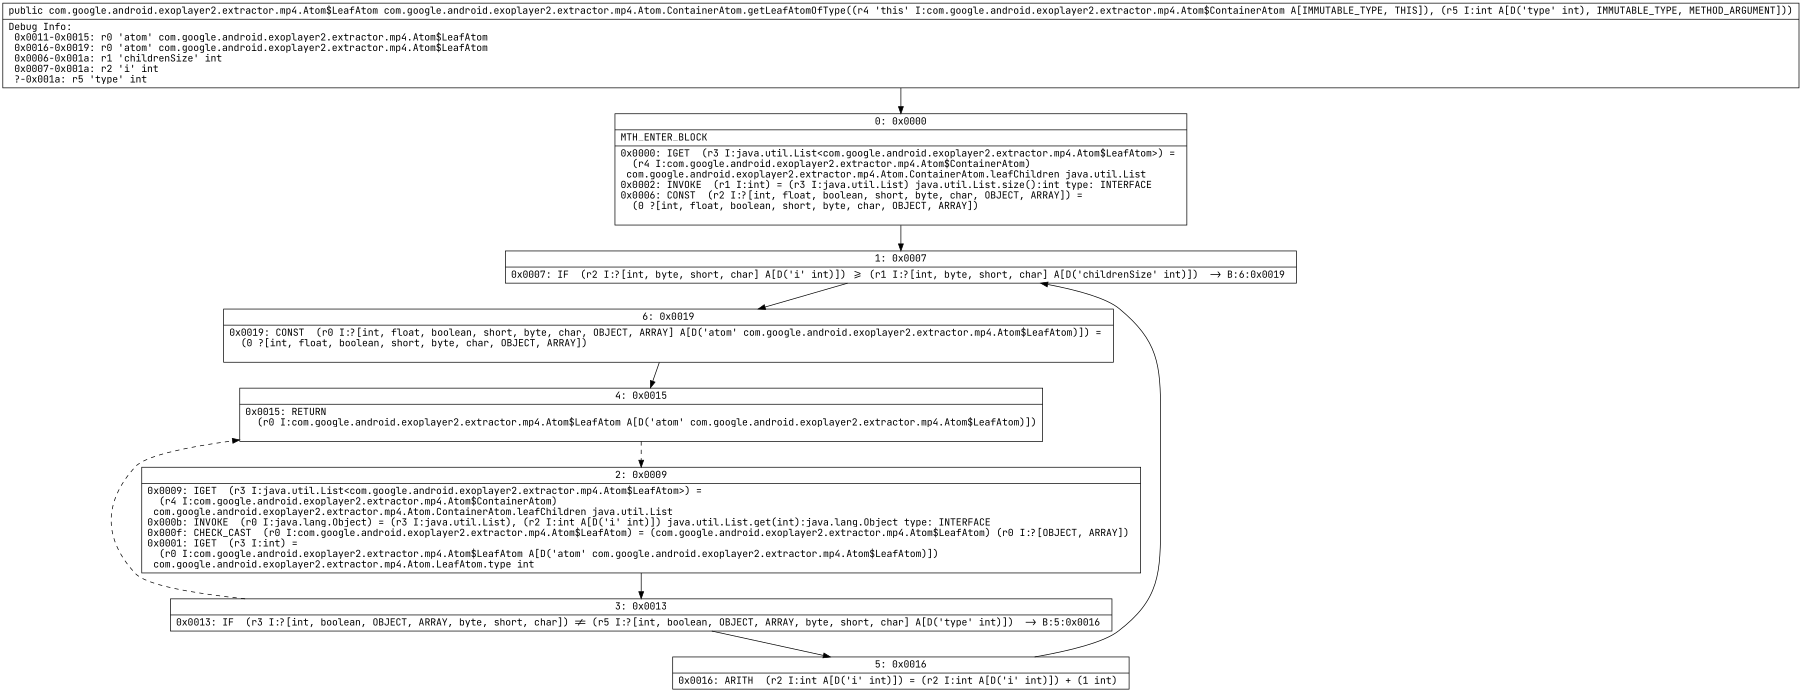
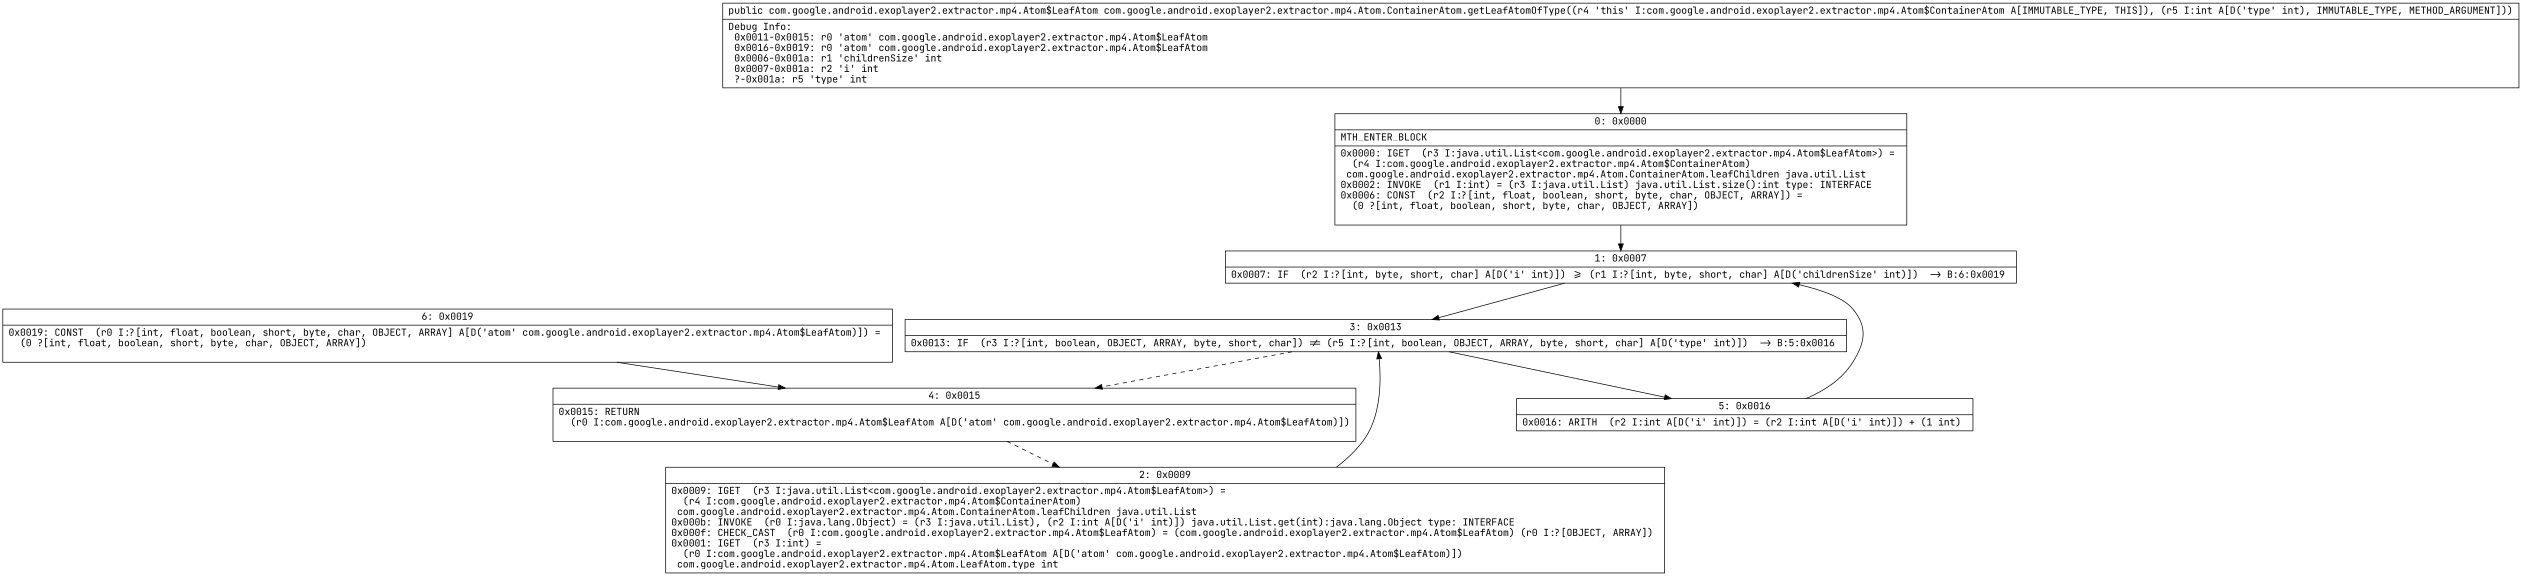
(806, 295) -> (1502, 300)
